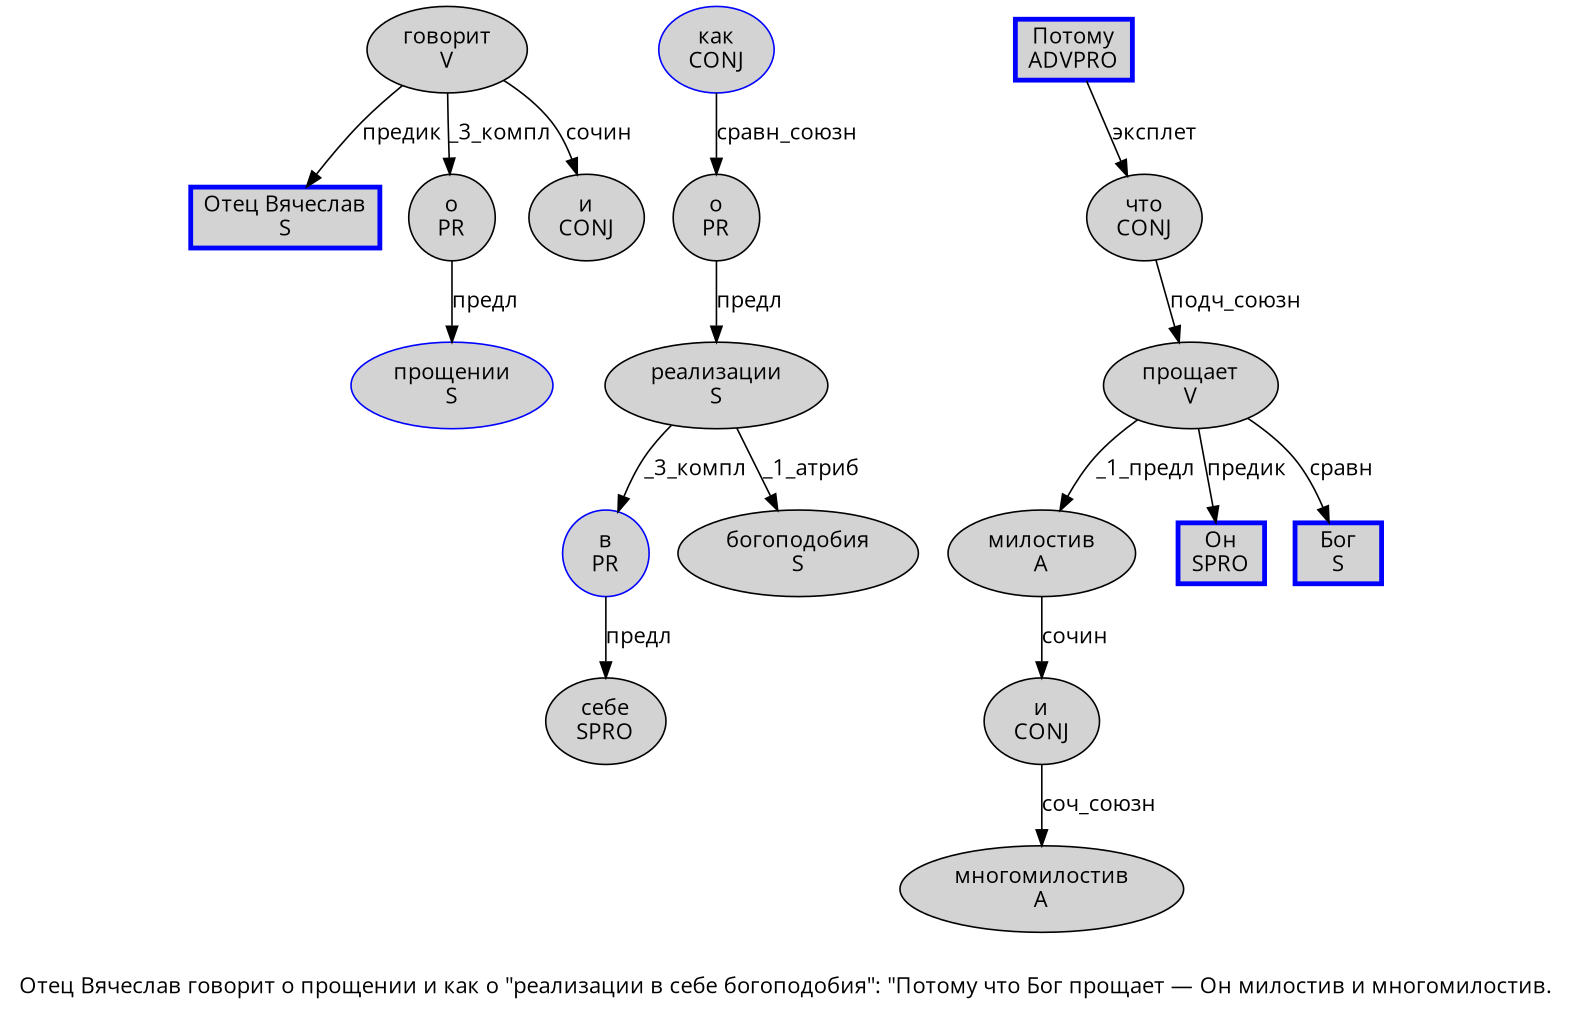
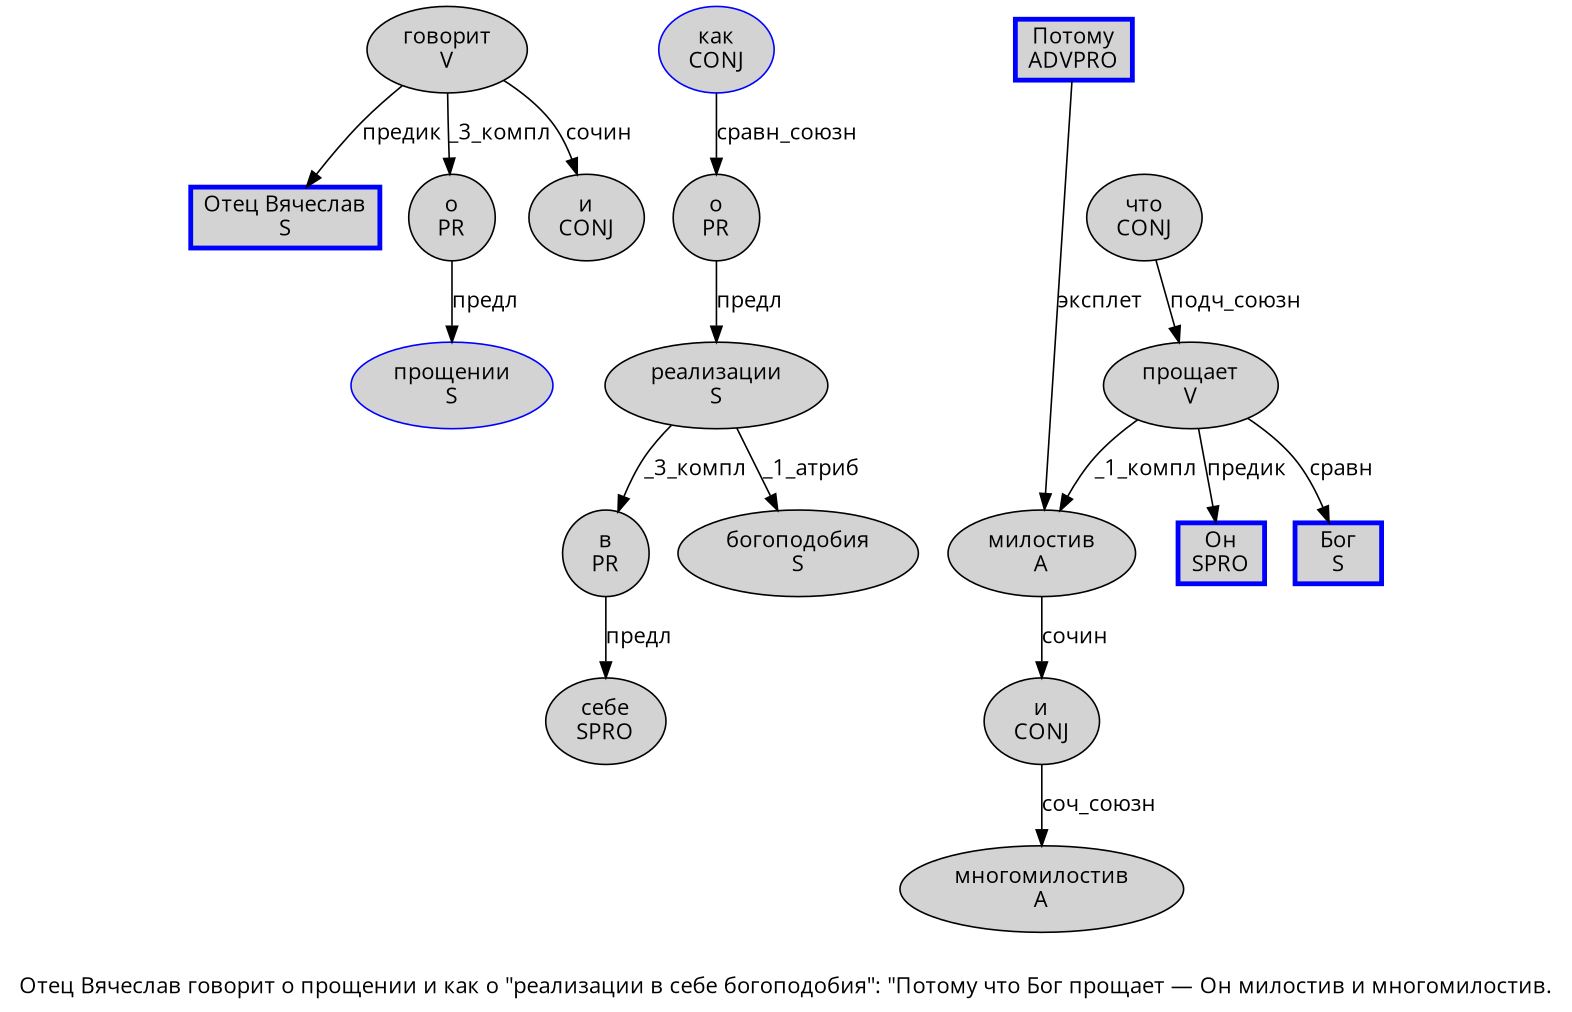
(1104, 121) -> (1059, 287)
(1146, 469) -> (1146, 469)
(606, 553) -> (606, 553)
